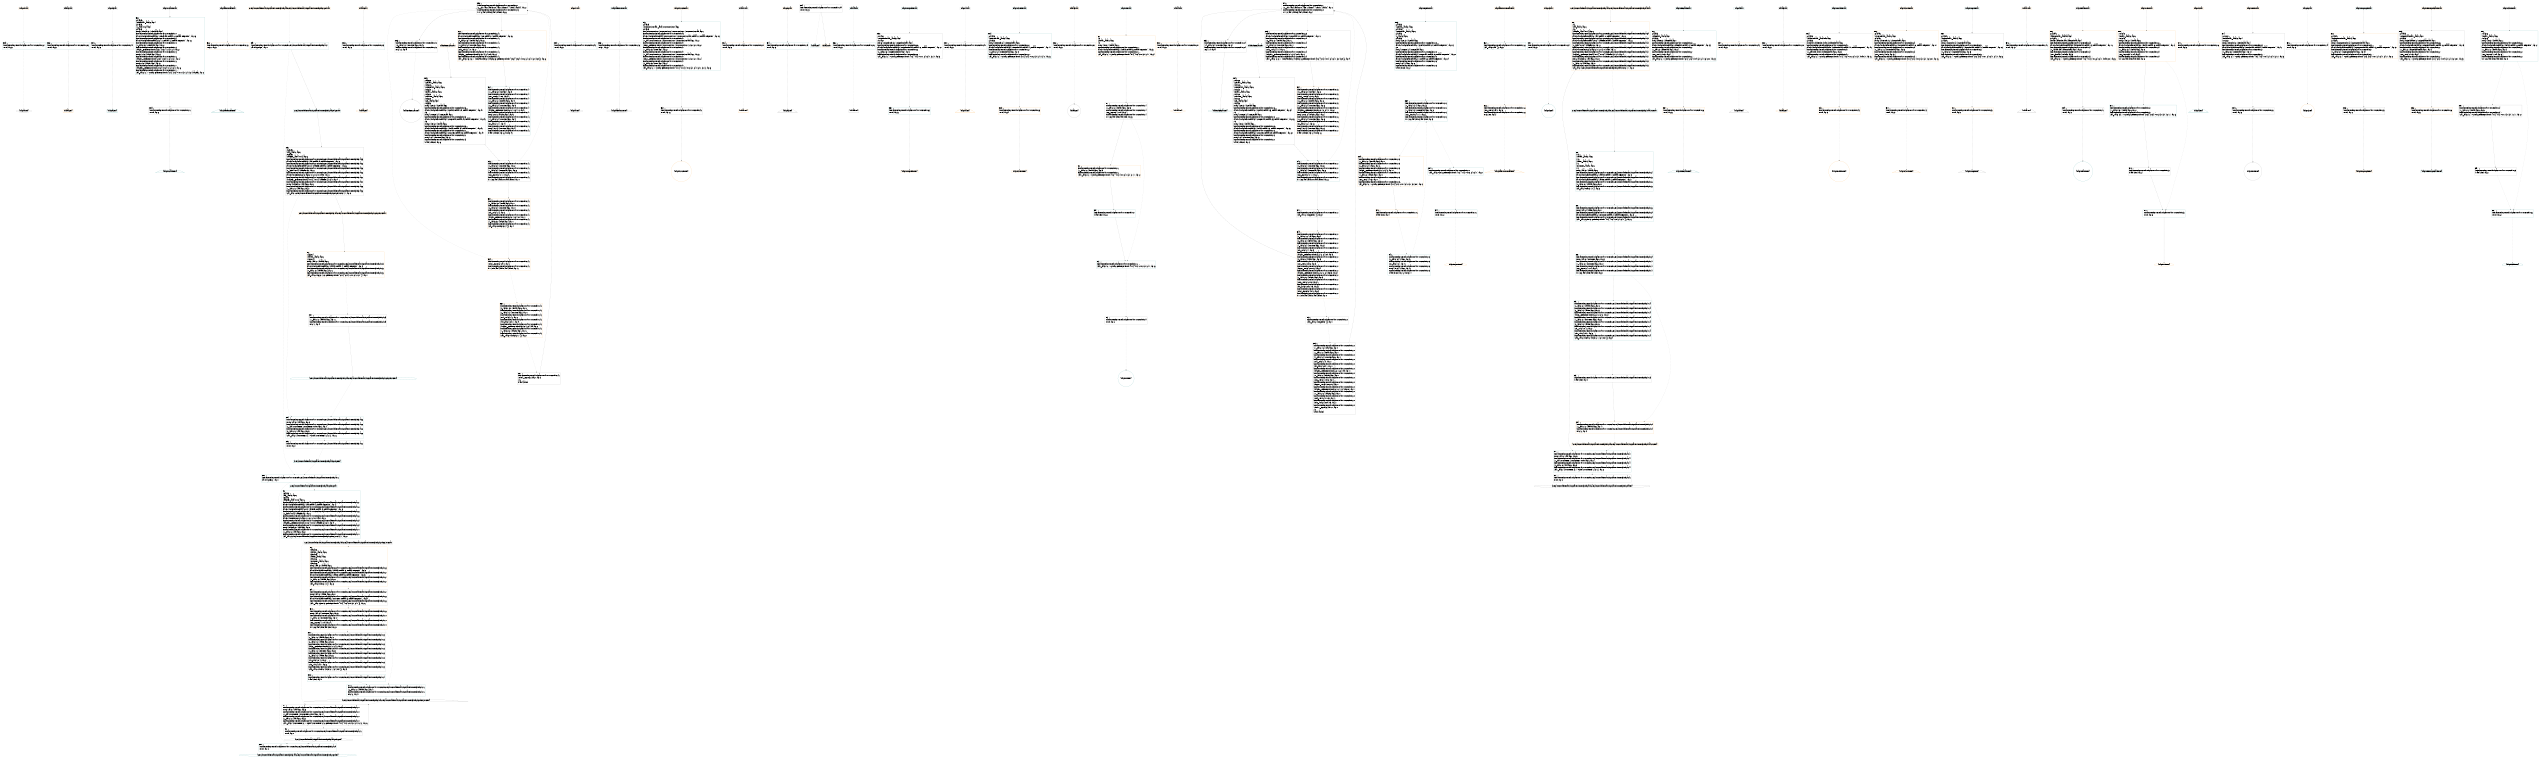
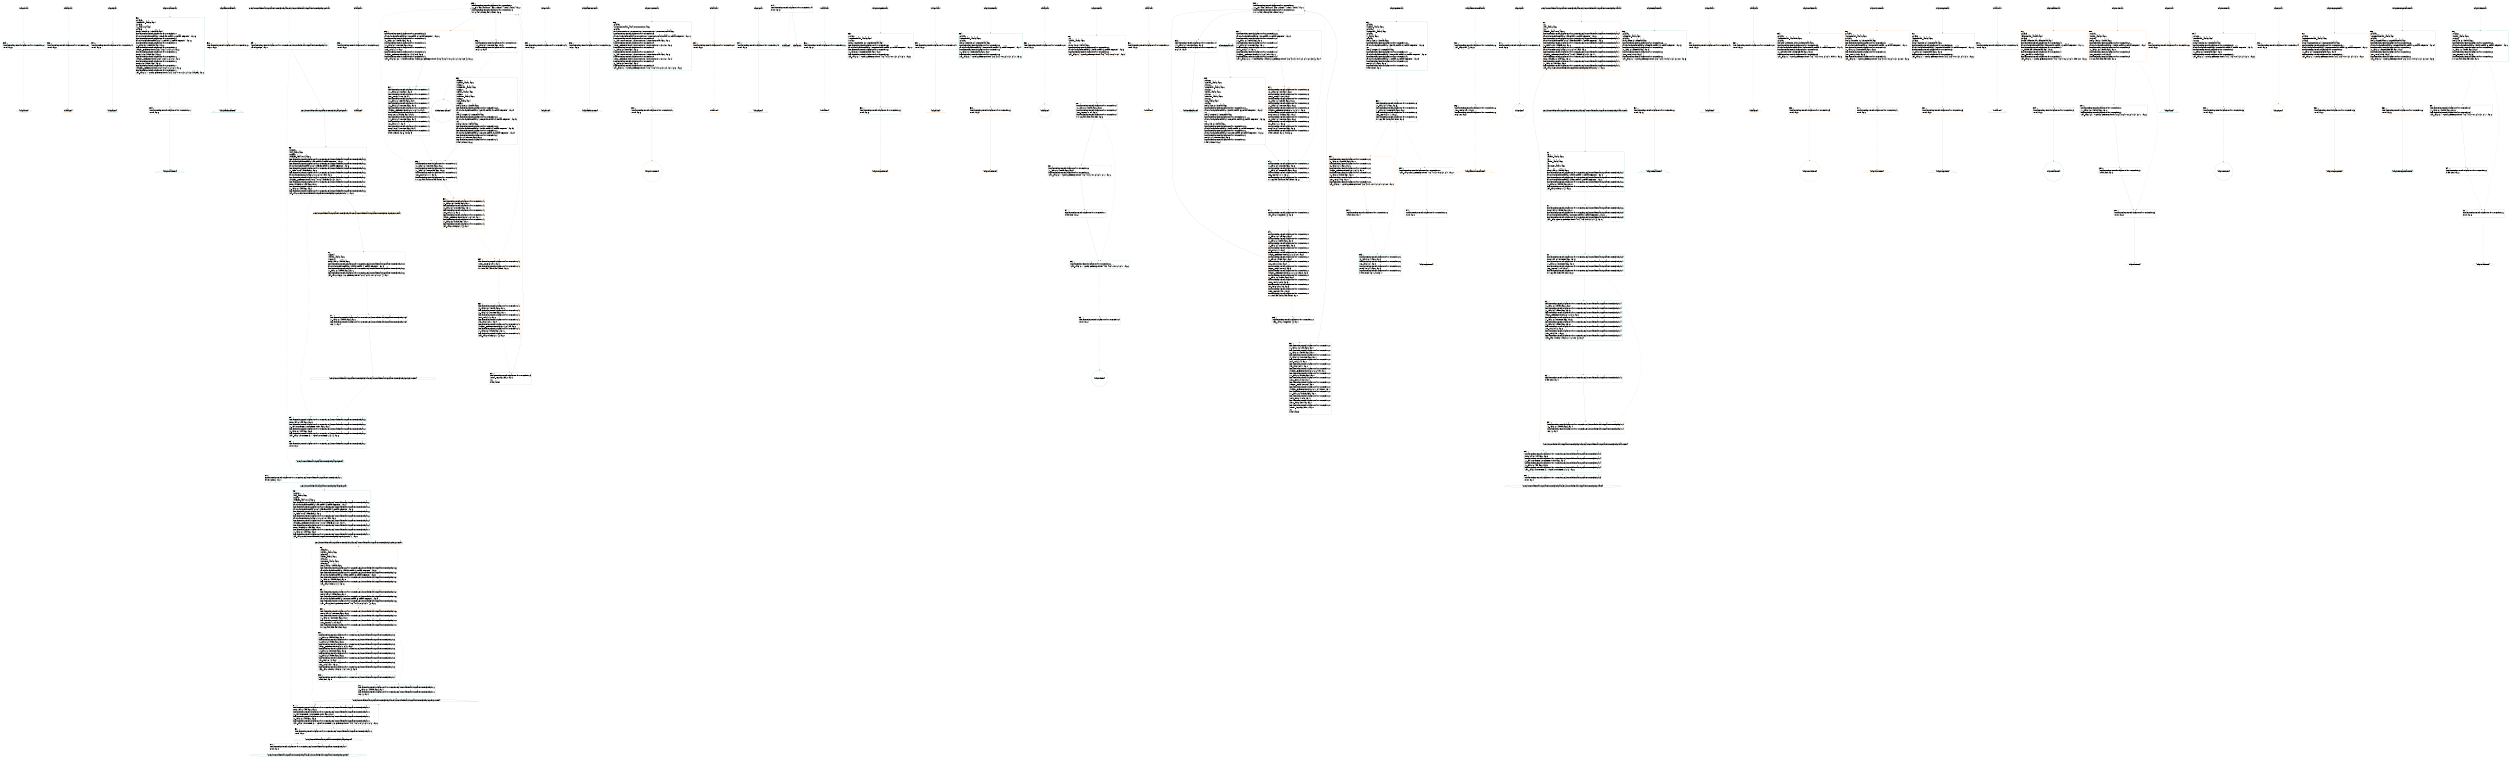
(447, 46) -> none
